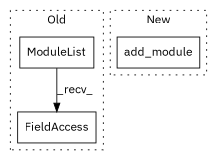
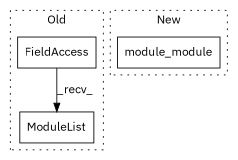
(158, 53) -> (169, 53)
(57, 86) -> (57, 86)
